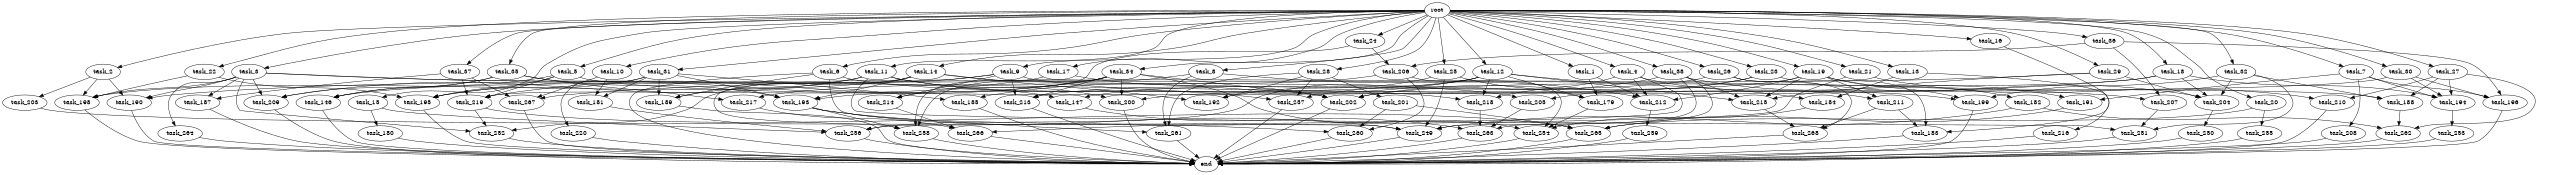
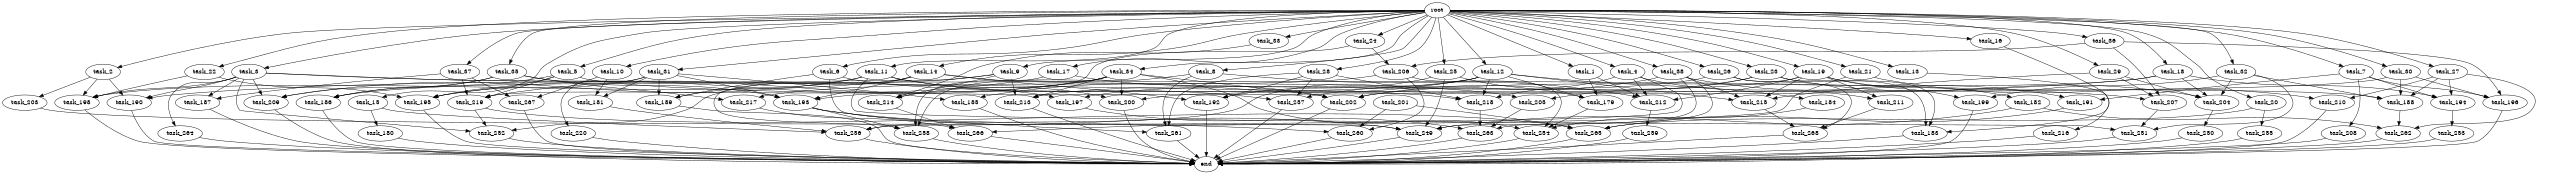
none -> (1269, 41)
(1317, 80) -> (2135, 86)
(2422, 85) -> (2401, 85)
(1355, 86) -> (1396, 87)
(1867, 86) -> none
(1487, 93) -> none
(318, 103) -> (318, 103)
(1069, 103) -> (1069, 103)
(1906, 117) -> (1871, 81)
(809, 147) -> (1206, 131)
